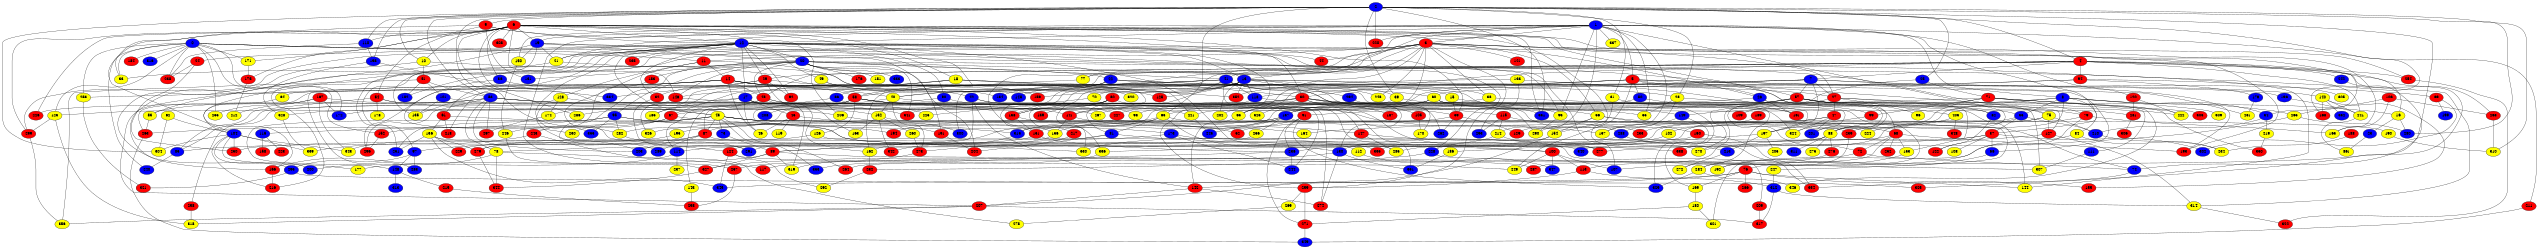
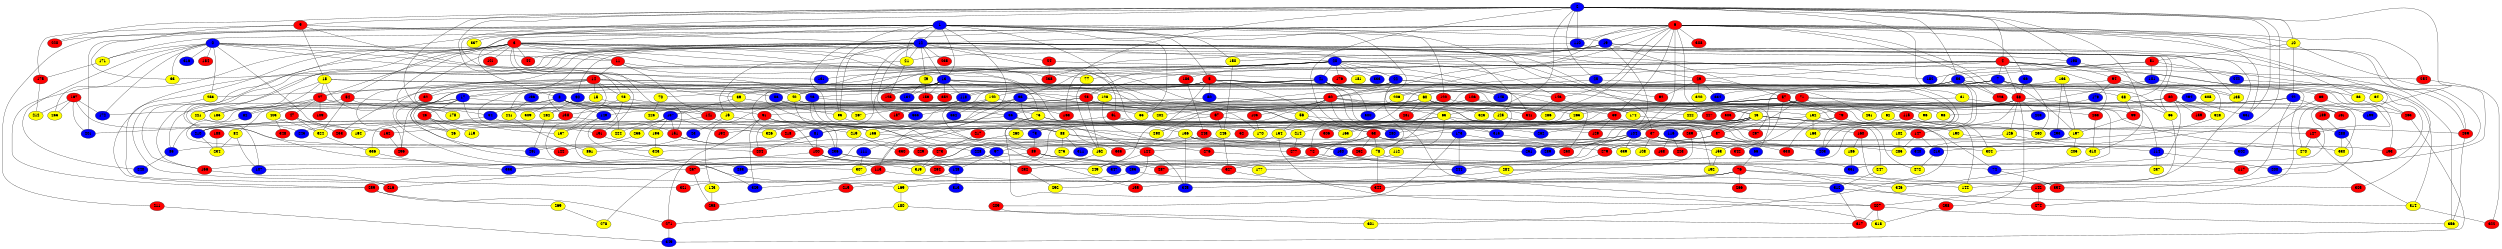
(1378, 98) -> none
(1468, 146) -> (342, 143)
